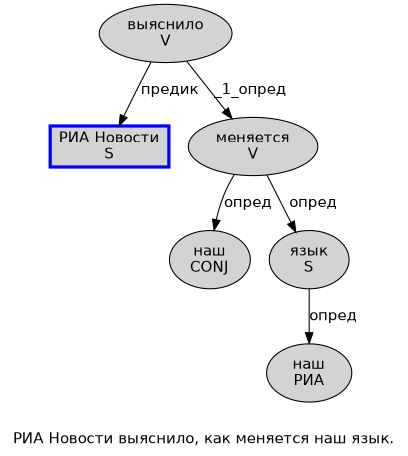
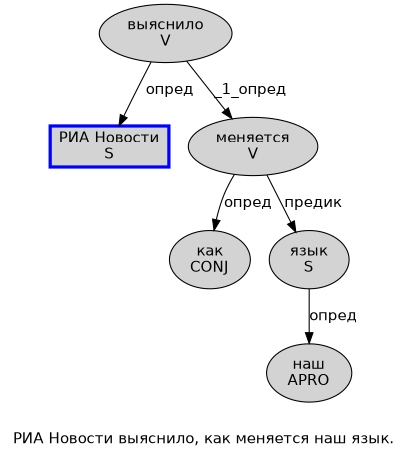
(170, 90) -> (170, 90)
(313, 203) -> (313, 203)
(210, 260) -> (210, 260)
(309, 373) -> (309, 373)
